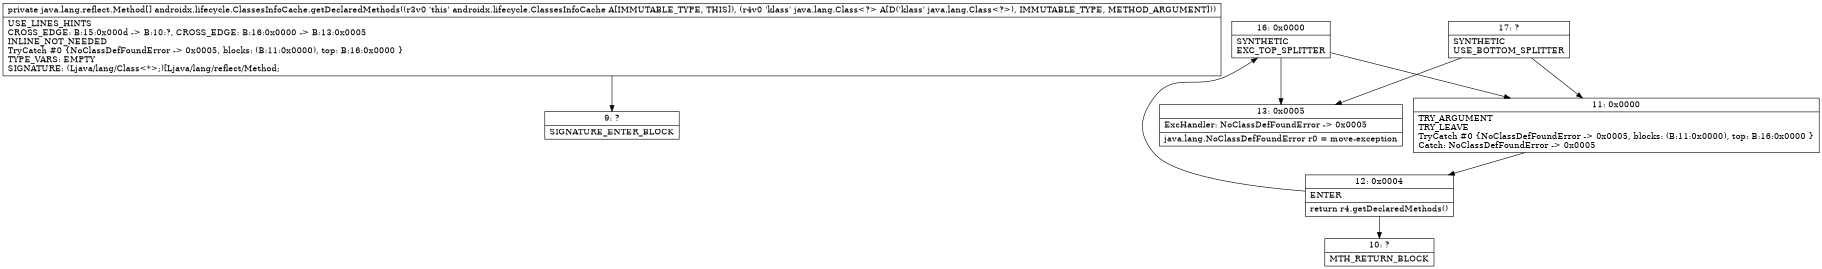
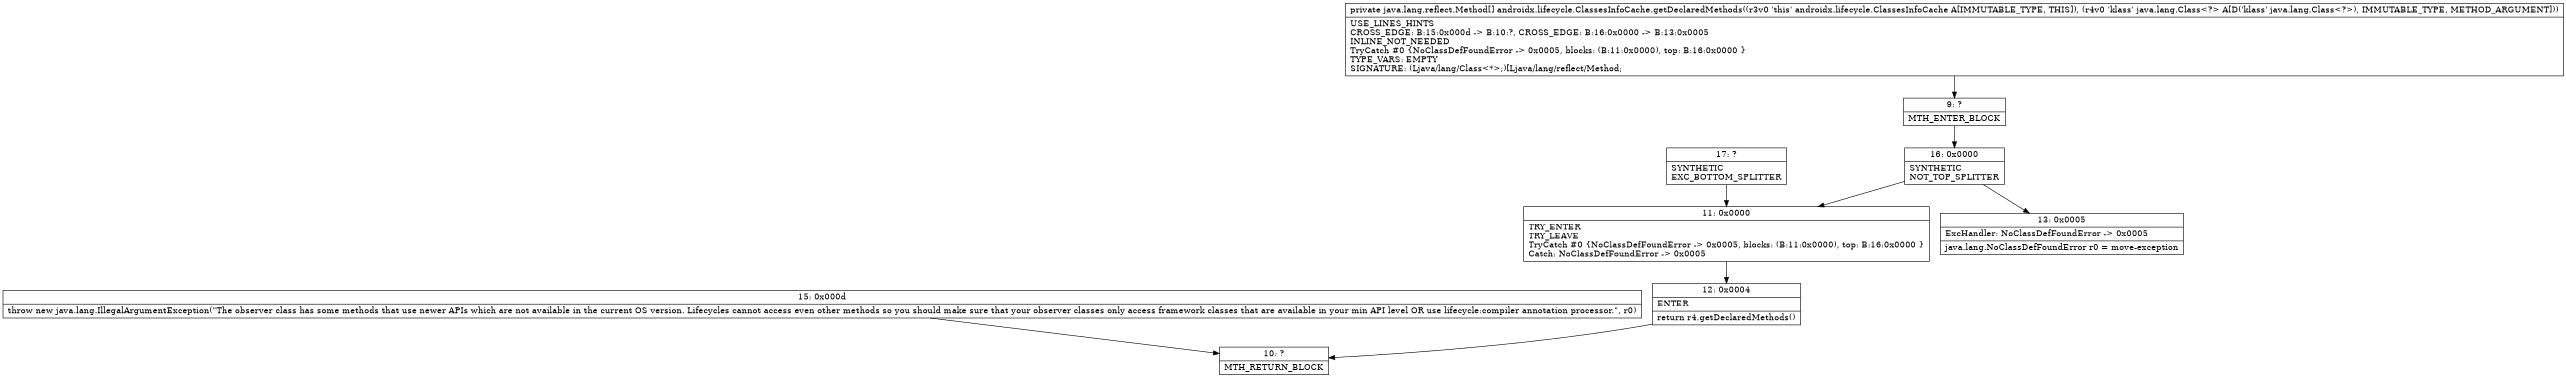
(1281, 51) -> (1955, 177)
(1509, 51) -> (1727, 177)
(1401, 80) -> none
(1456, 119) -> (1555, 227)
(612, 132) -> (1955, 119)
(1151, 149) -> (1955, 134)
none -> (822, 304)
